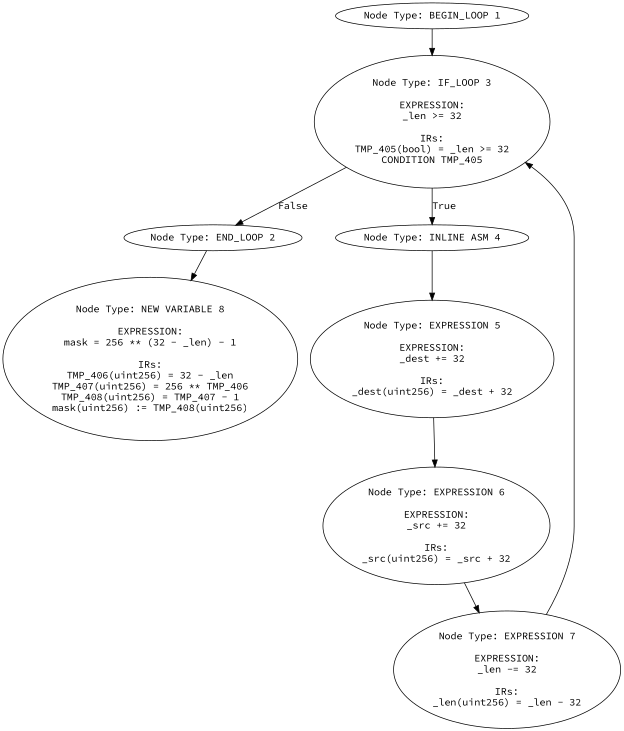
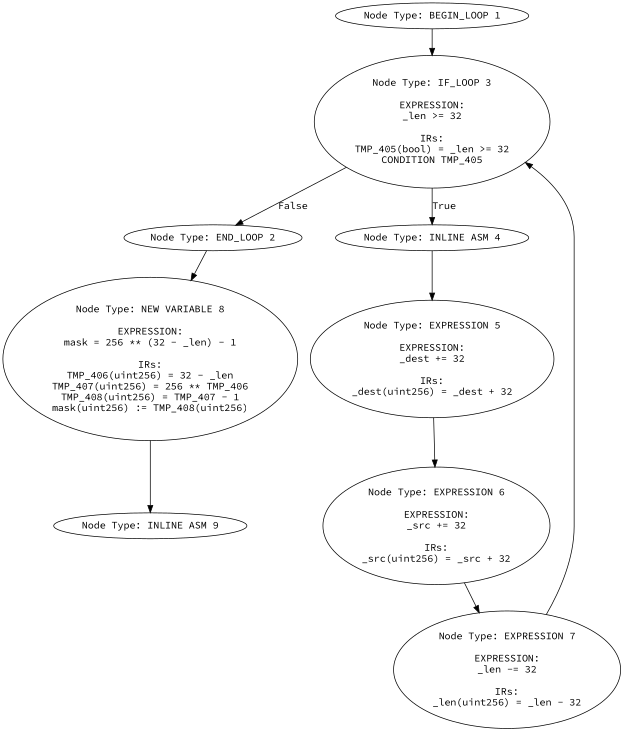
none -> (150, 526)
